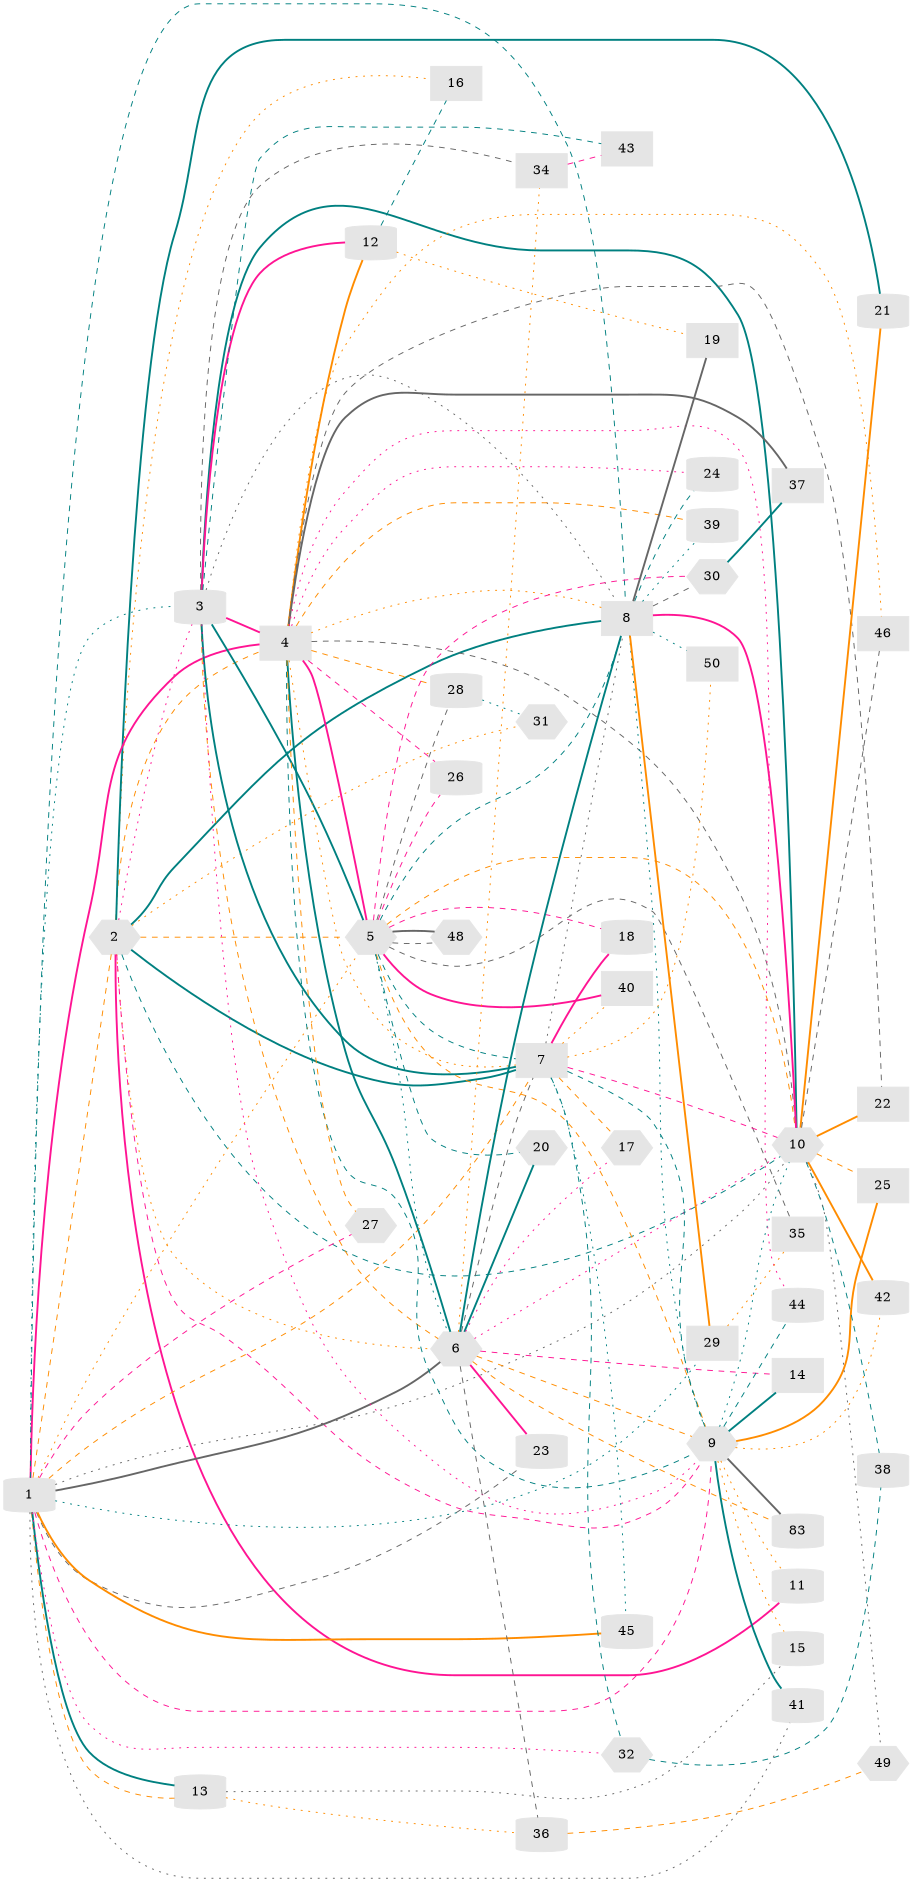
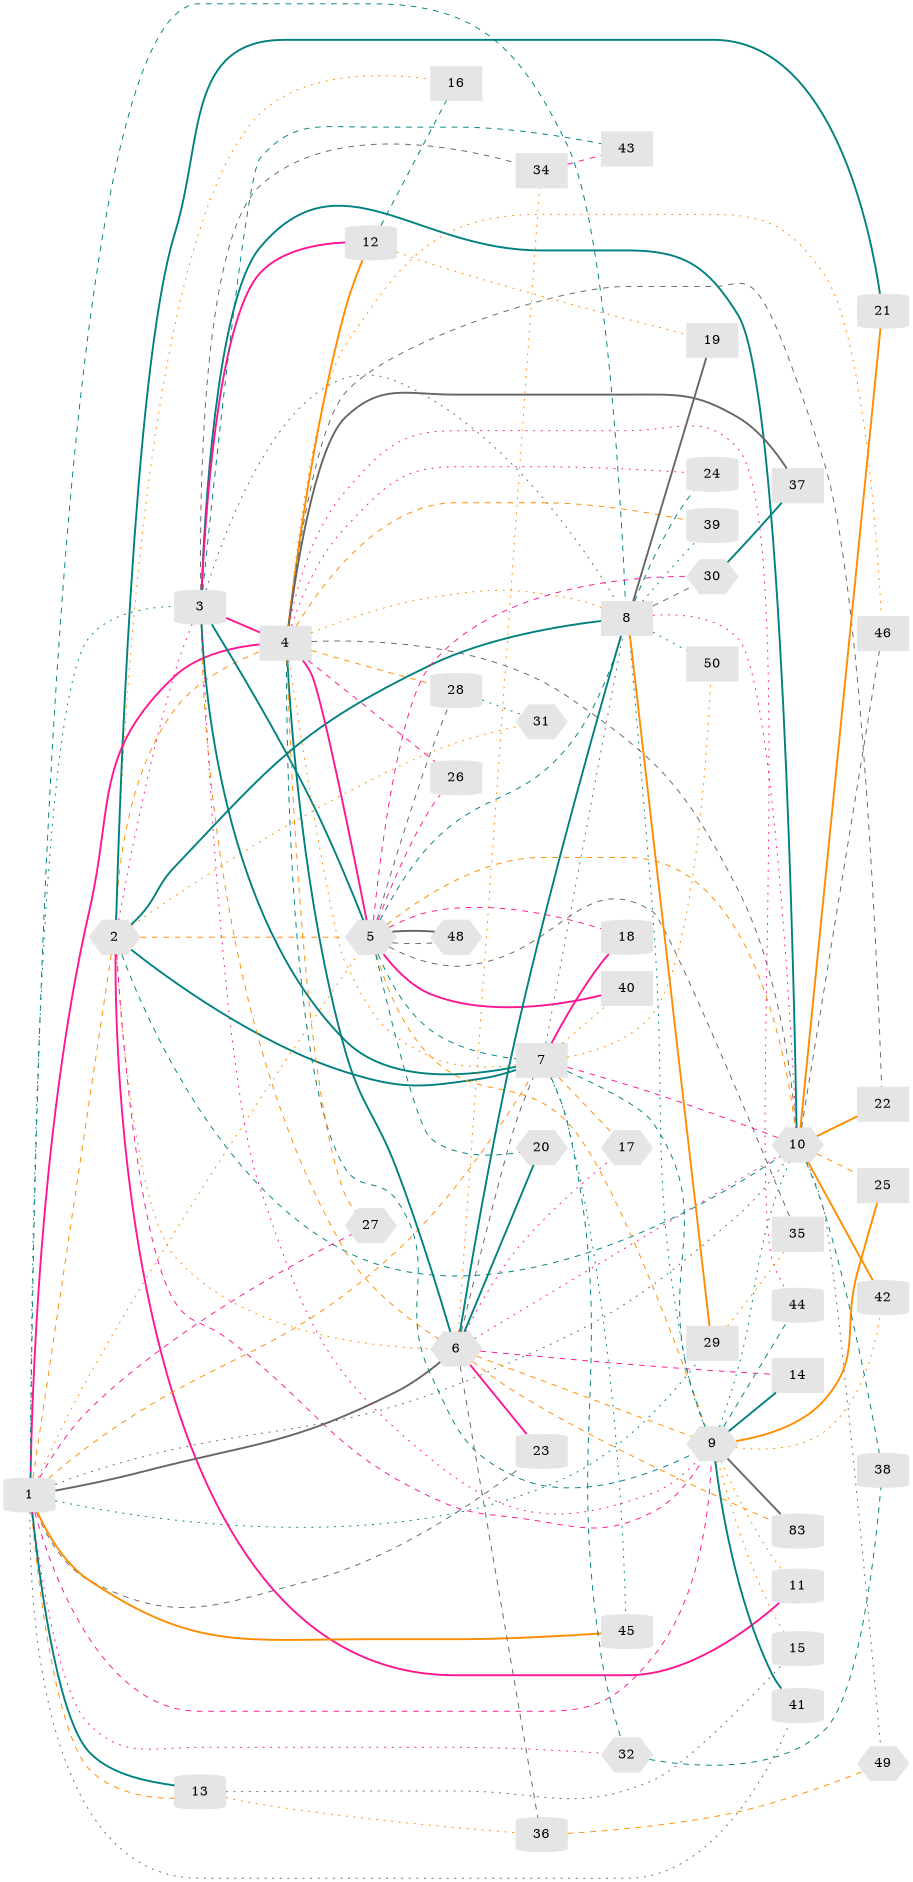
(775, 836) -> (775, 836)
(408, 1144) -> none
